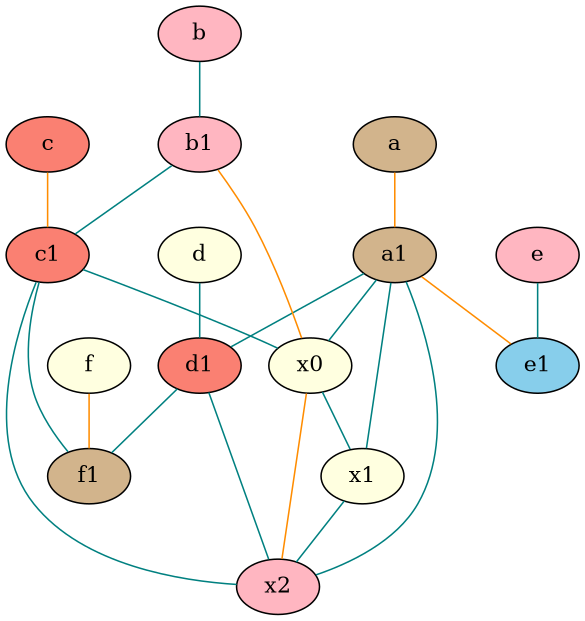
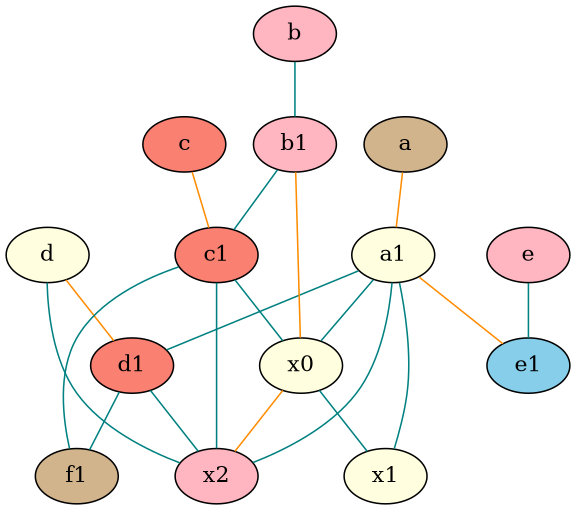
(395, 255) -> (393, 255)
(200, 304) -> (87, 307)
(89, 366) -> none
(320, 532) -> (80, 397)
